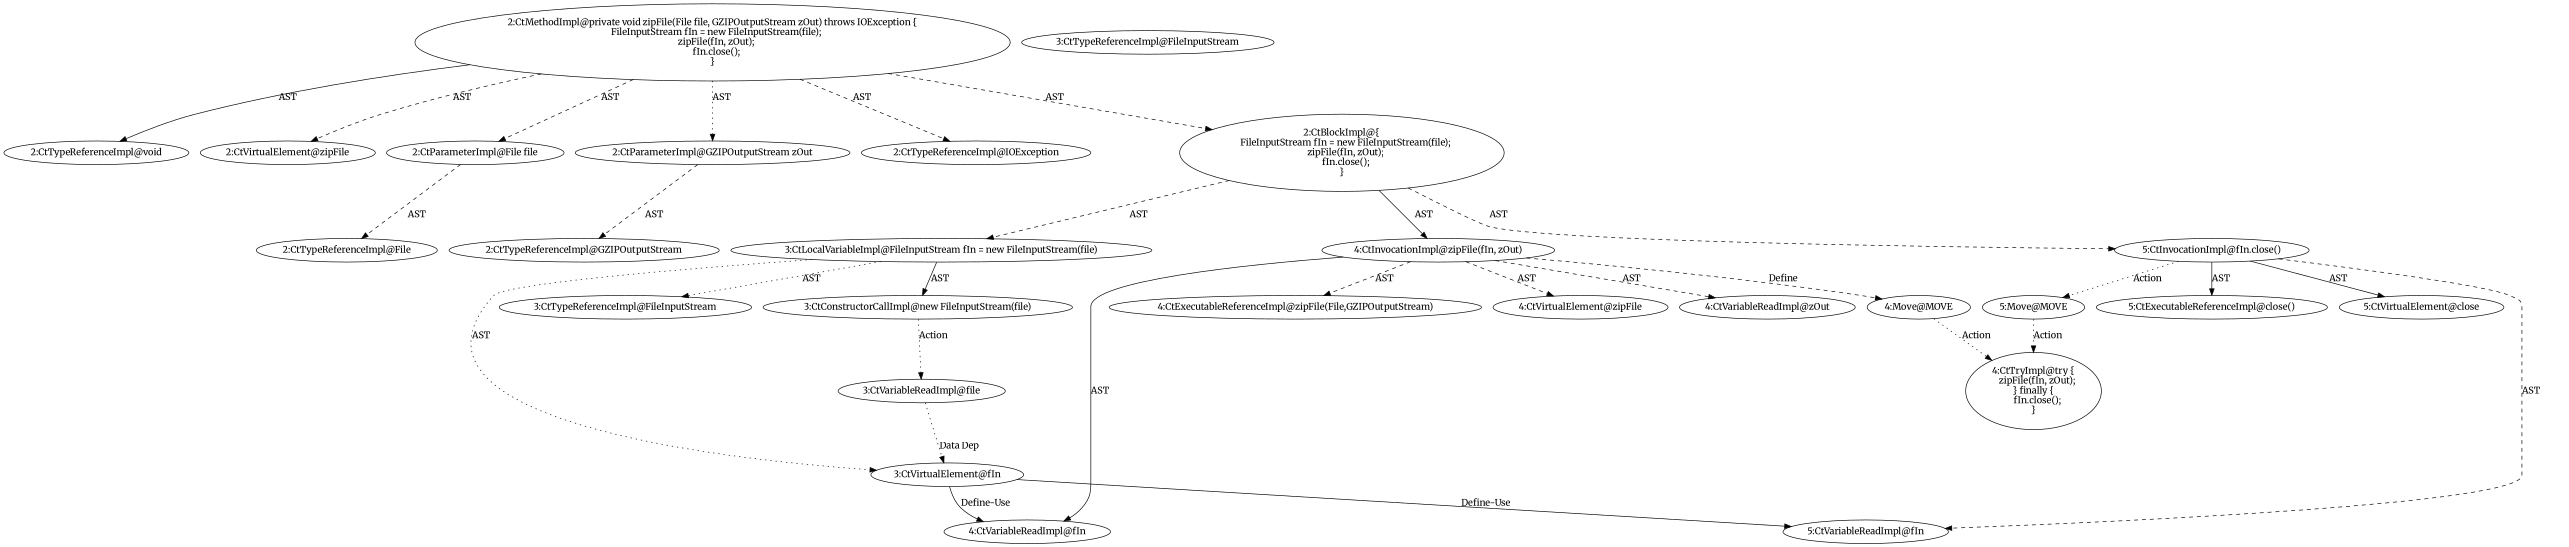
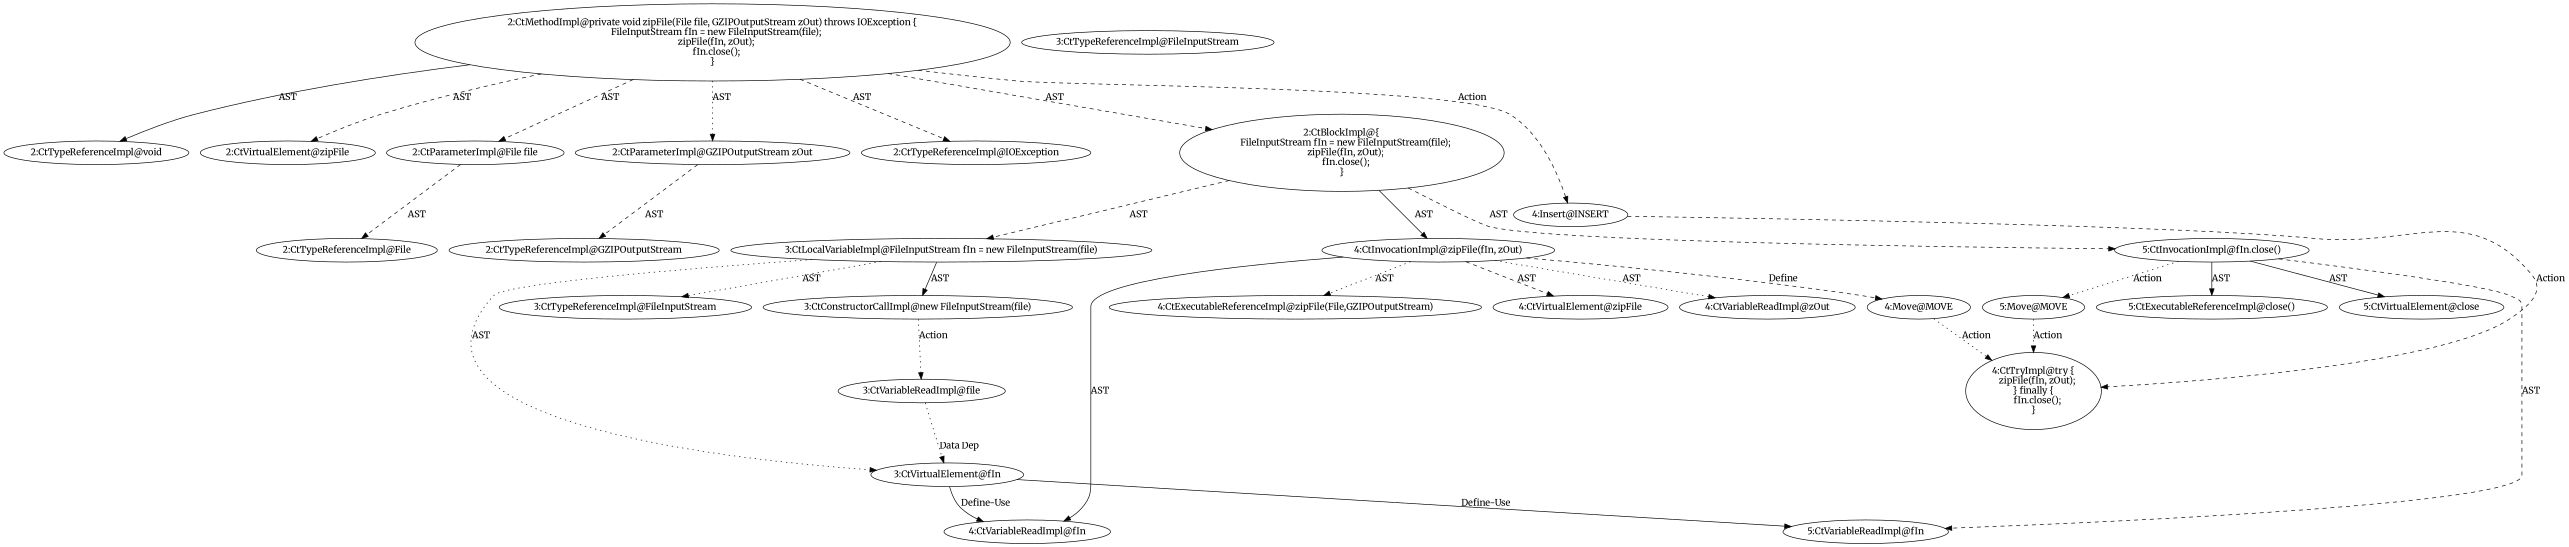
none -> (1571, 215)
(1370, 277) -> (1370, 277)
(1602, 279) -> (1602, 279)
